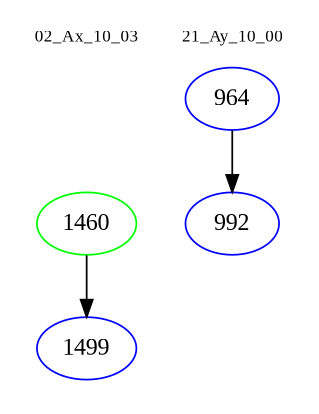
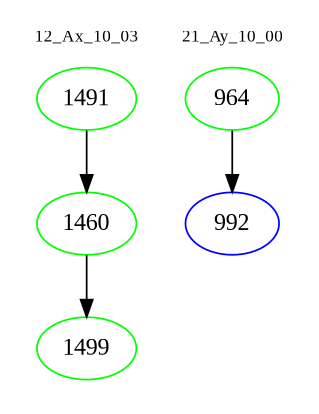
(88, 37) -> (88, 37)
none -> (87, 99)
(232, 99) -> (232, 99)
(87, 348) -> (87, 348)
